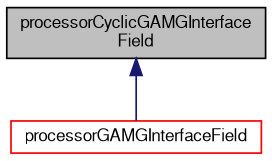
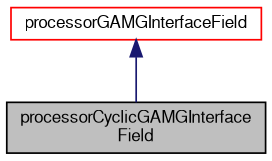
(136, 98) -> (136, 80)
